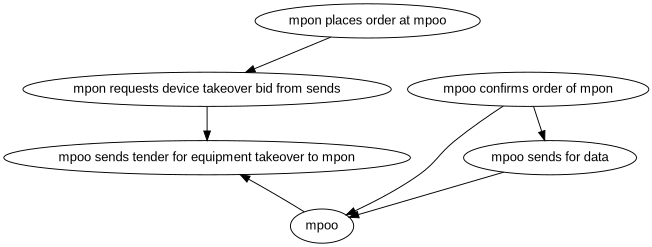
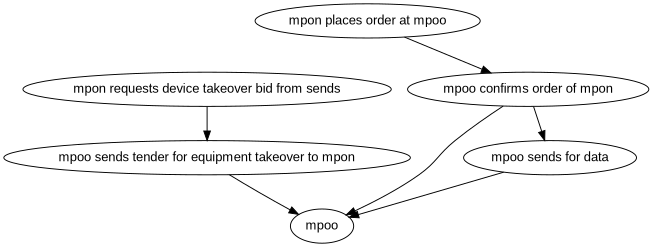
(293, 53) -> (443, 53)
(277, 195) -> (259, 193)
